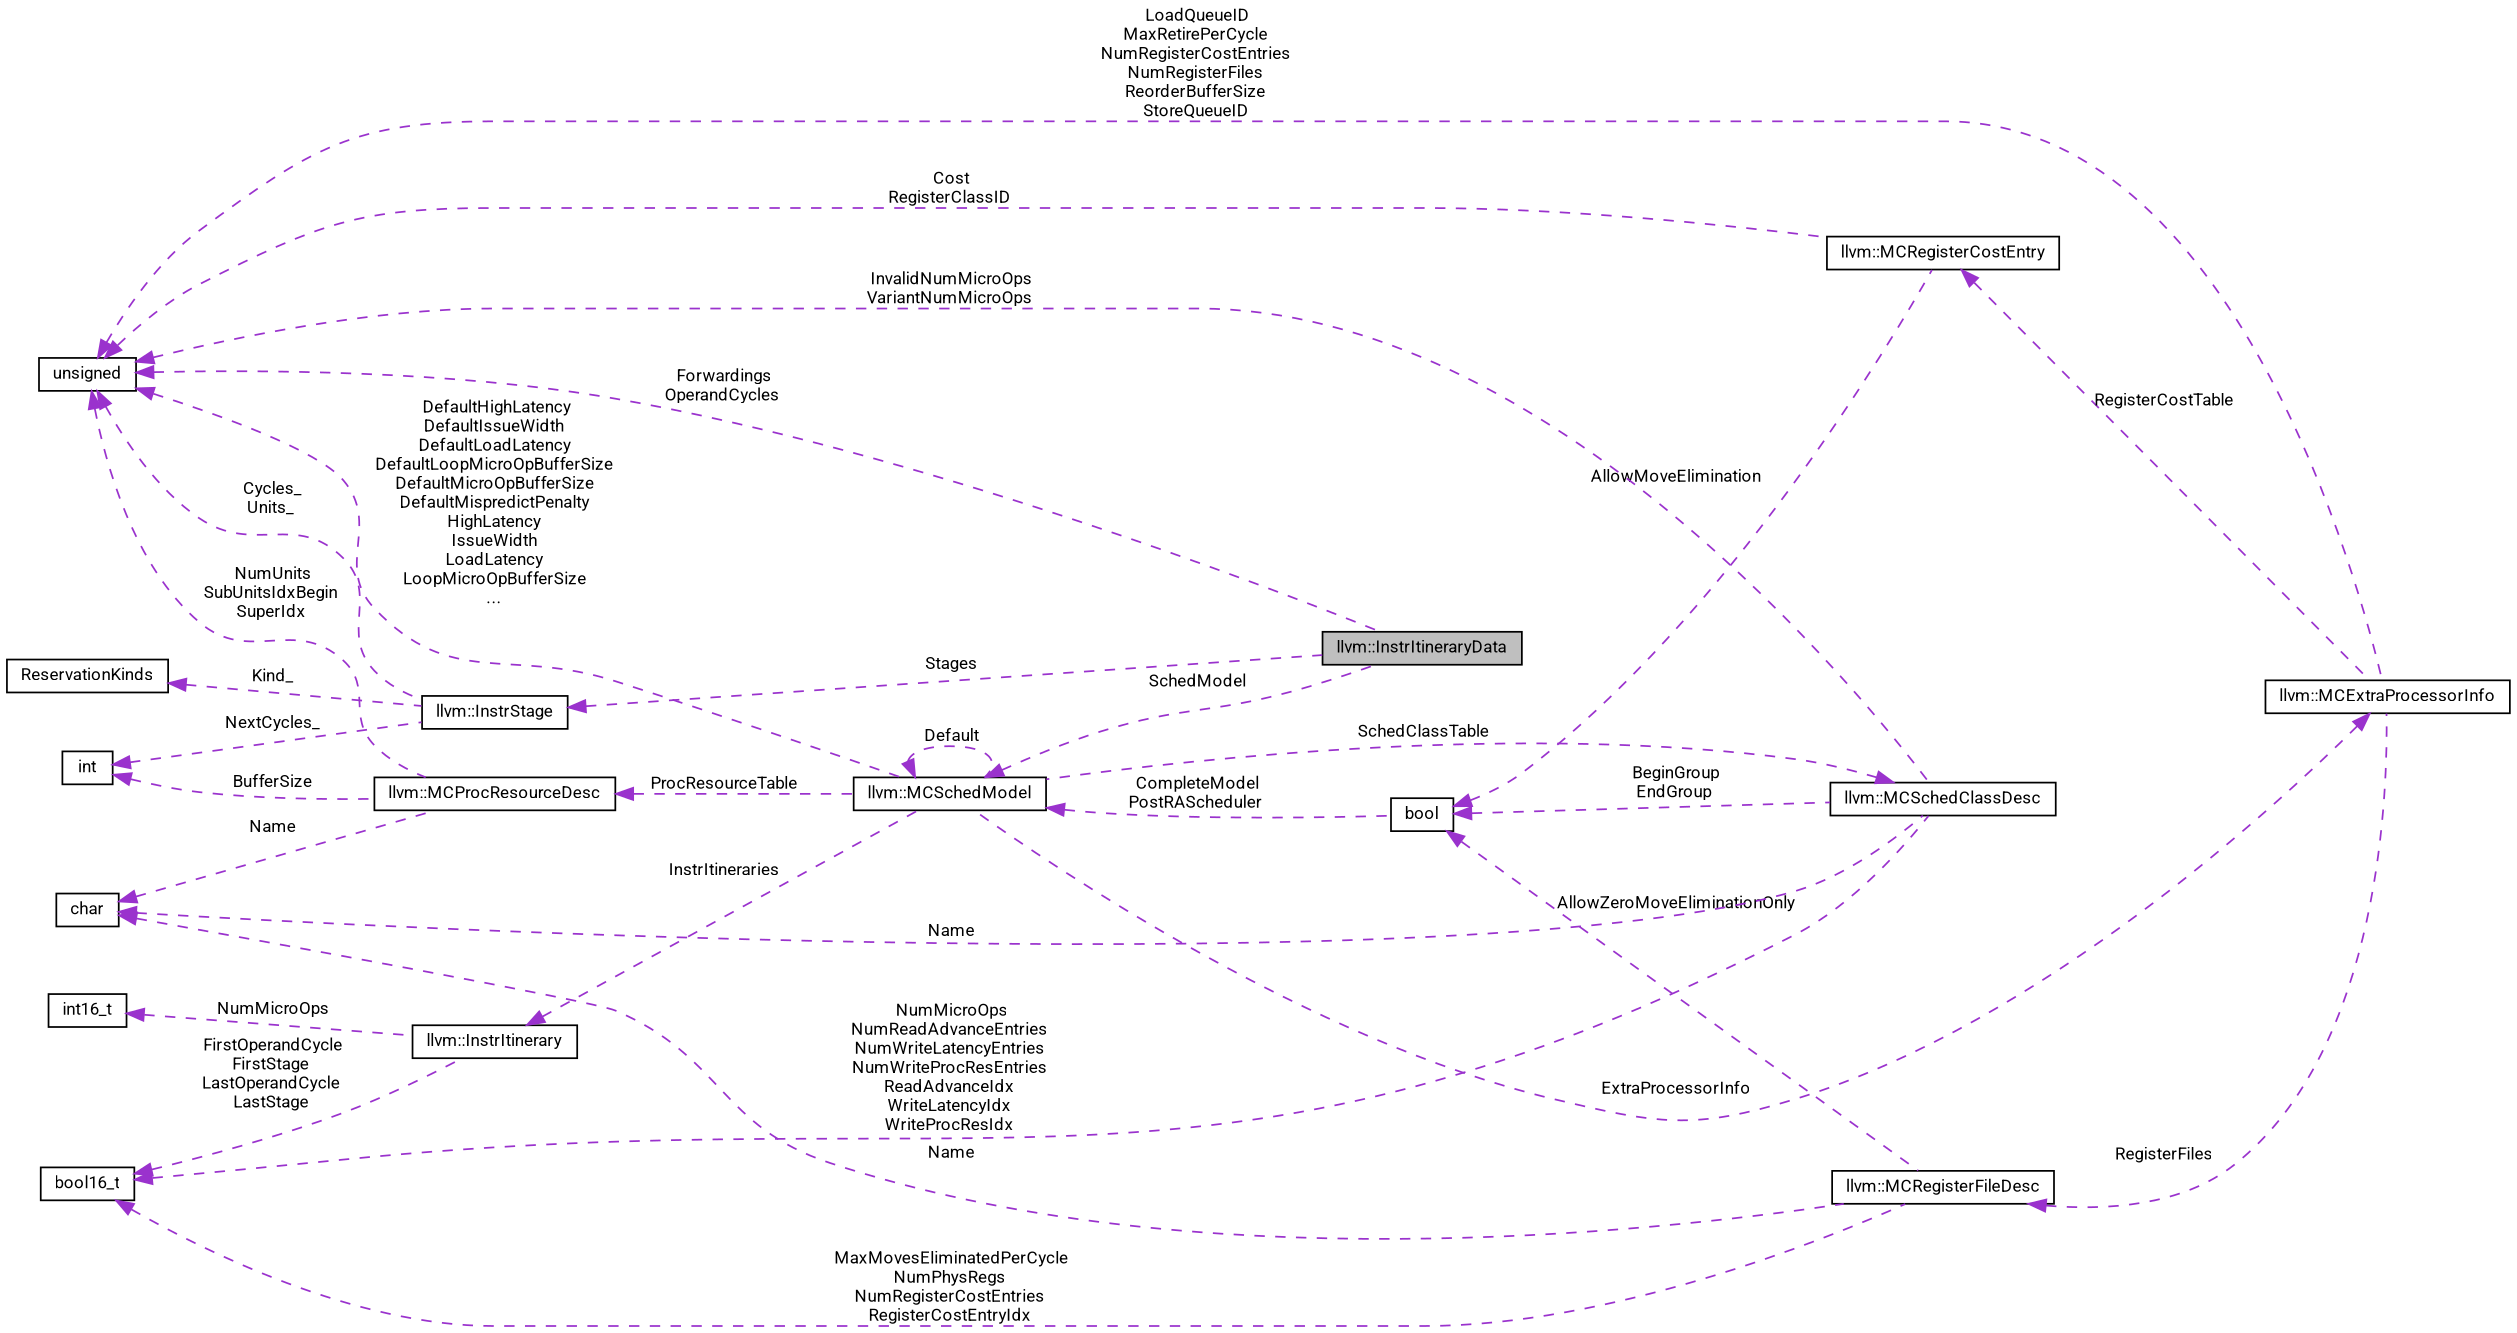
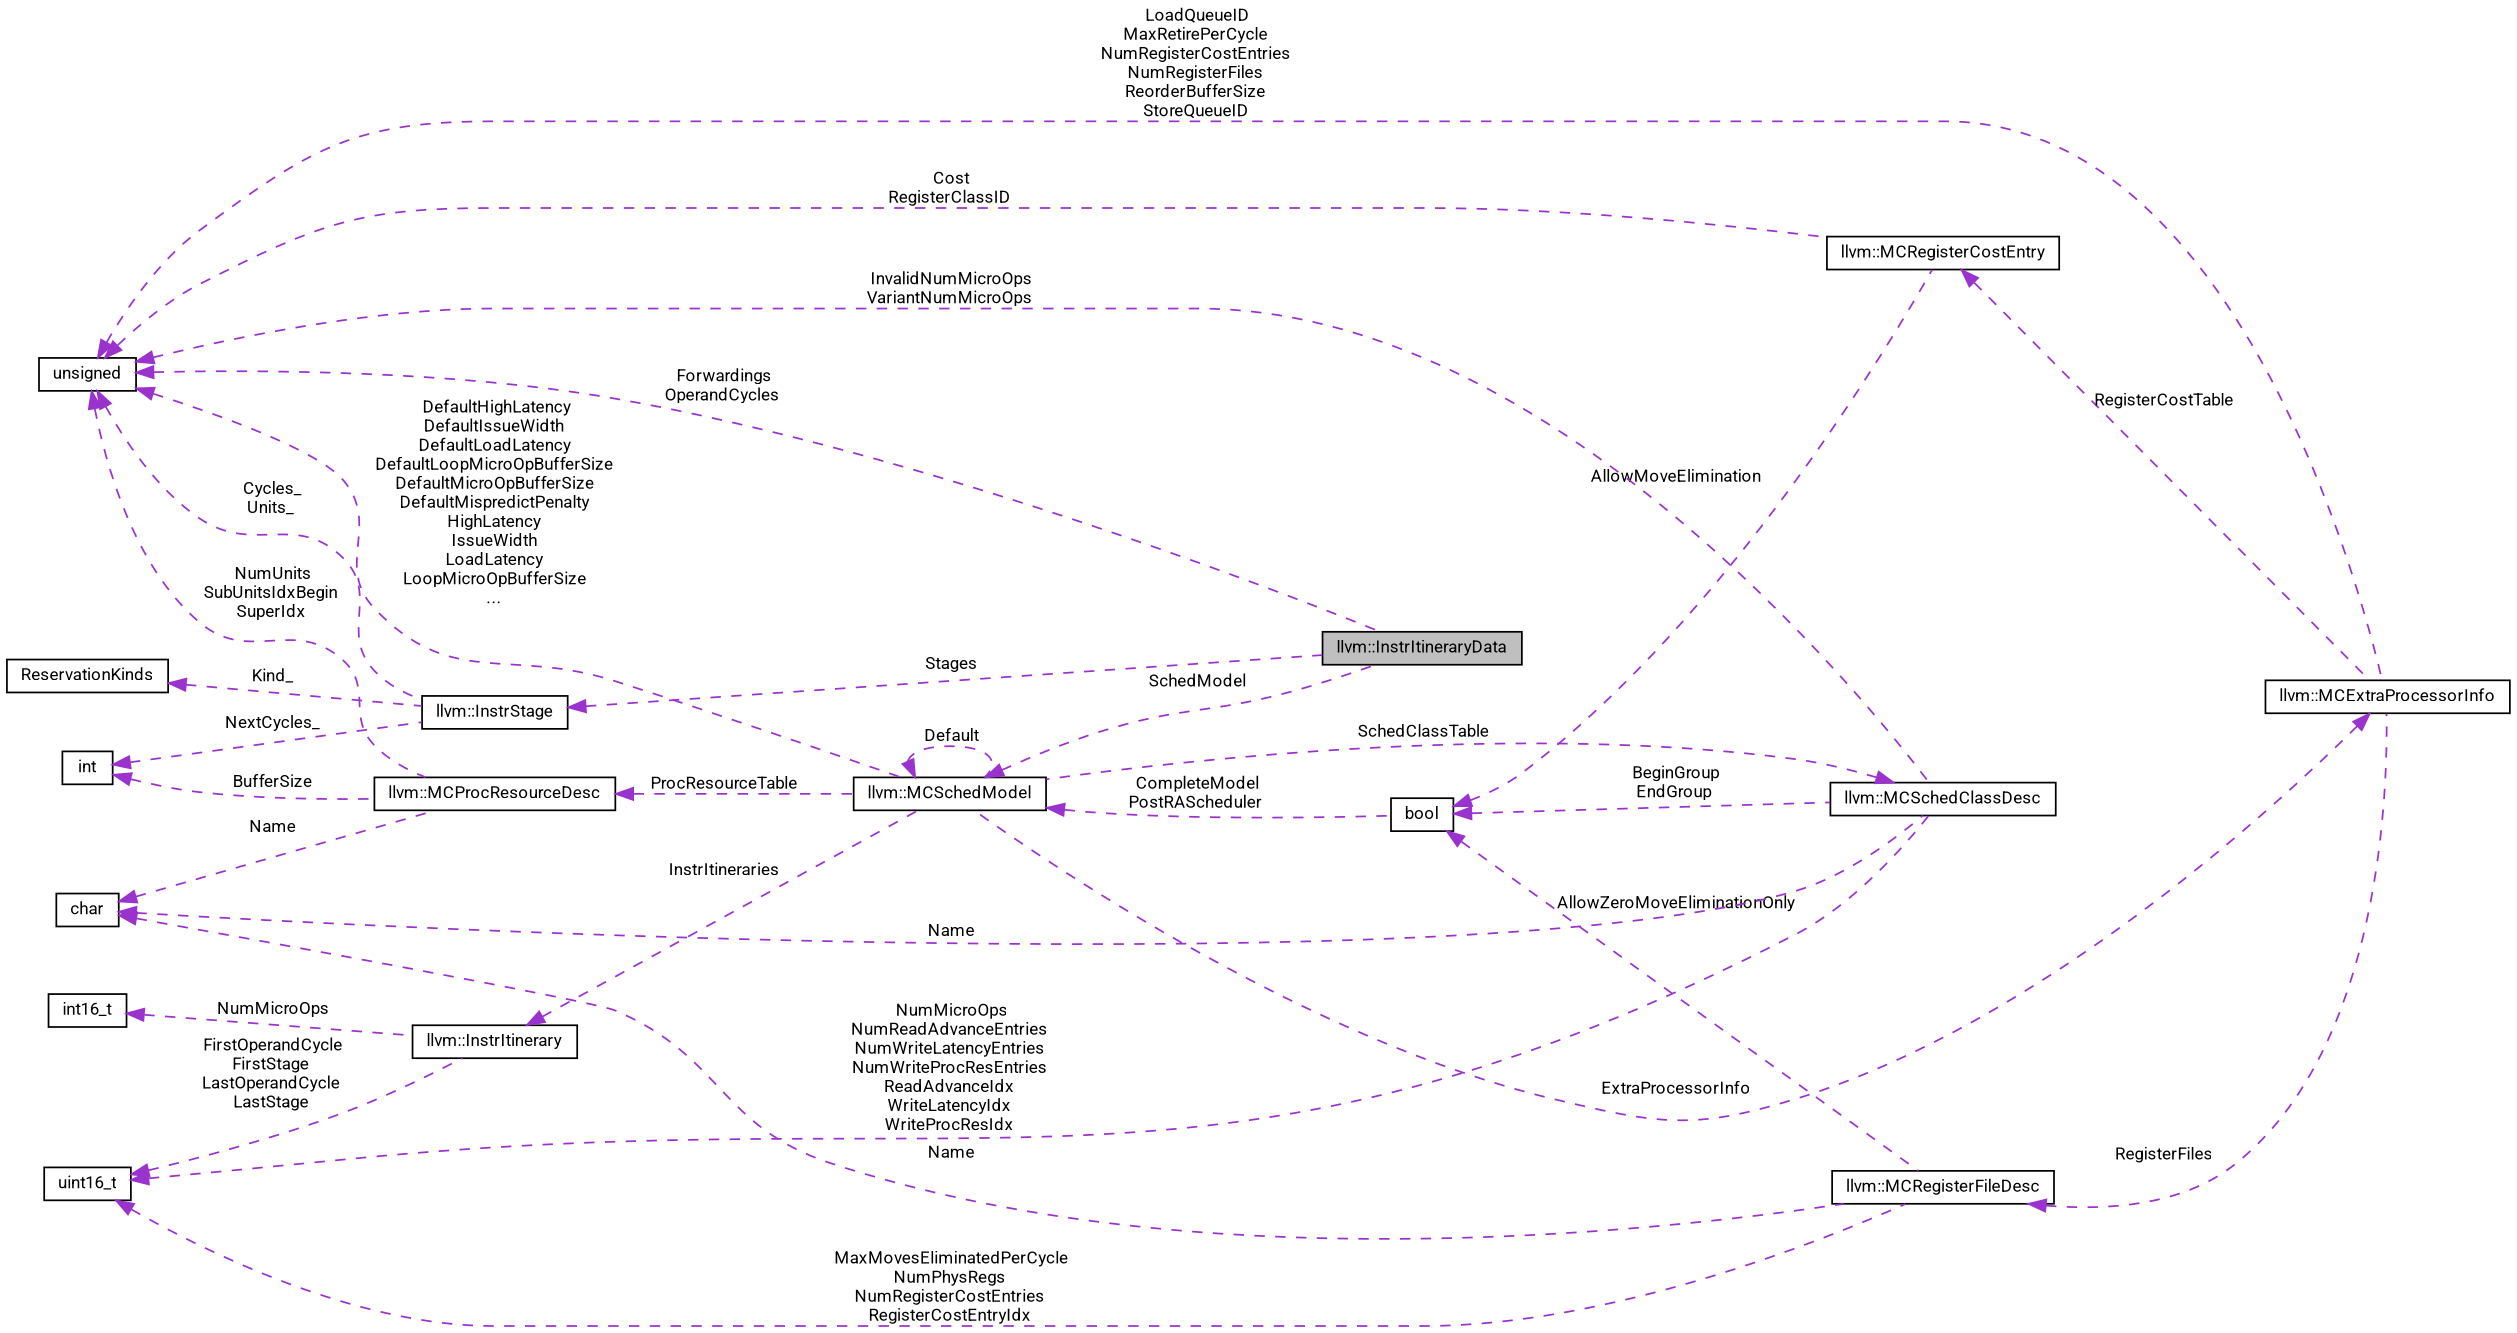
(88, 1184) -> (88, 1184)
